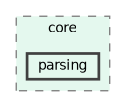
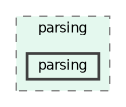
(63, 29) -> (63, 29)
